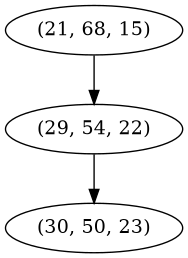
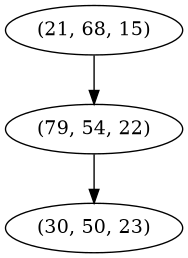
(94, 129) -> (94, 129)
